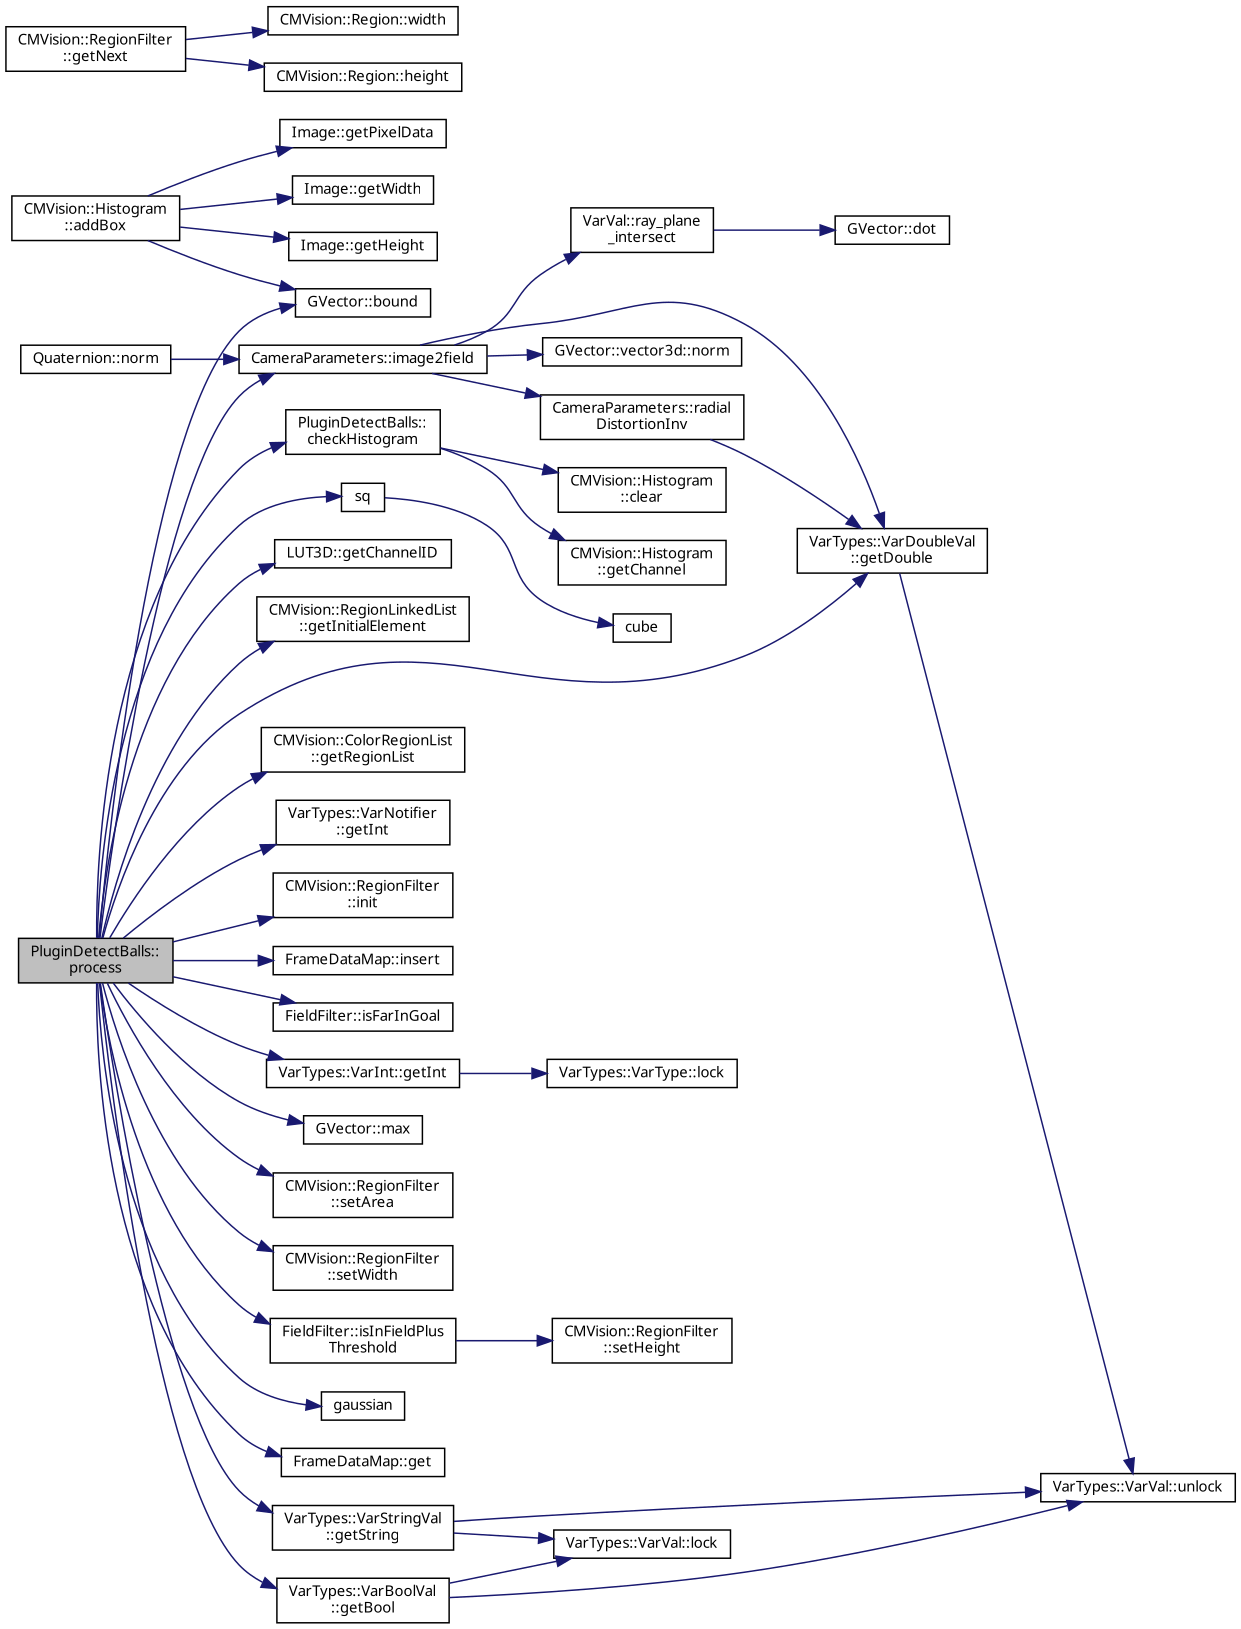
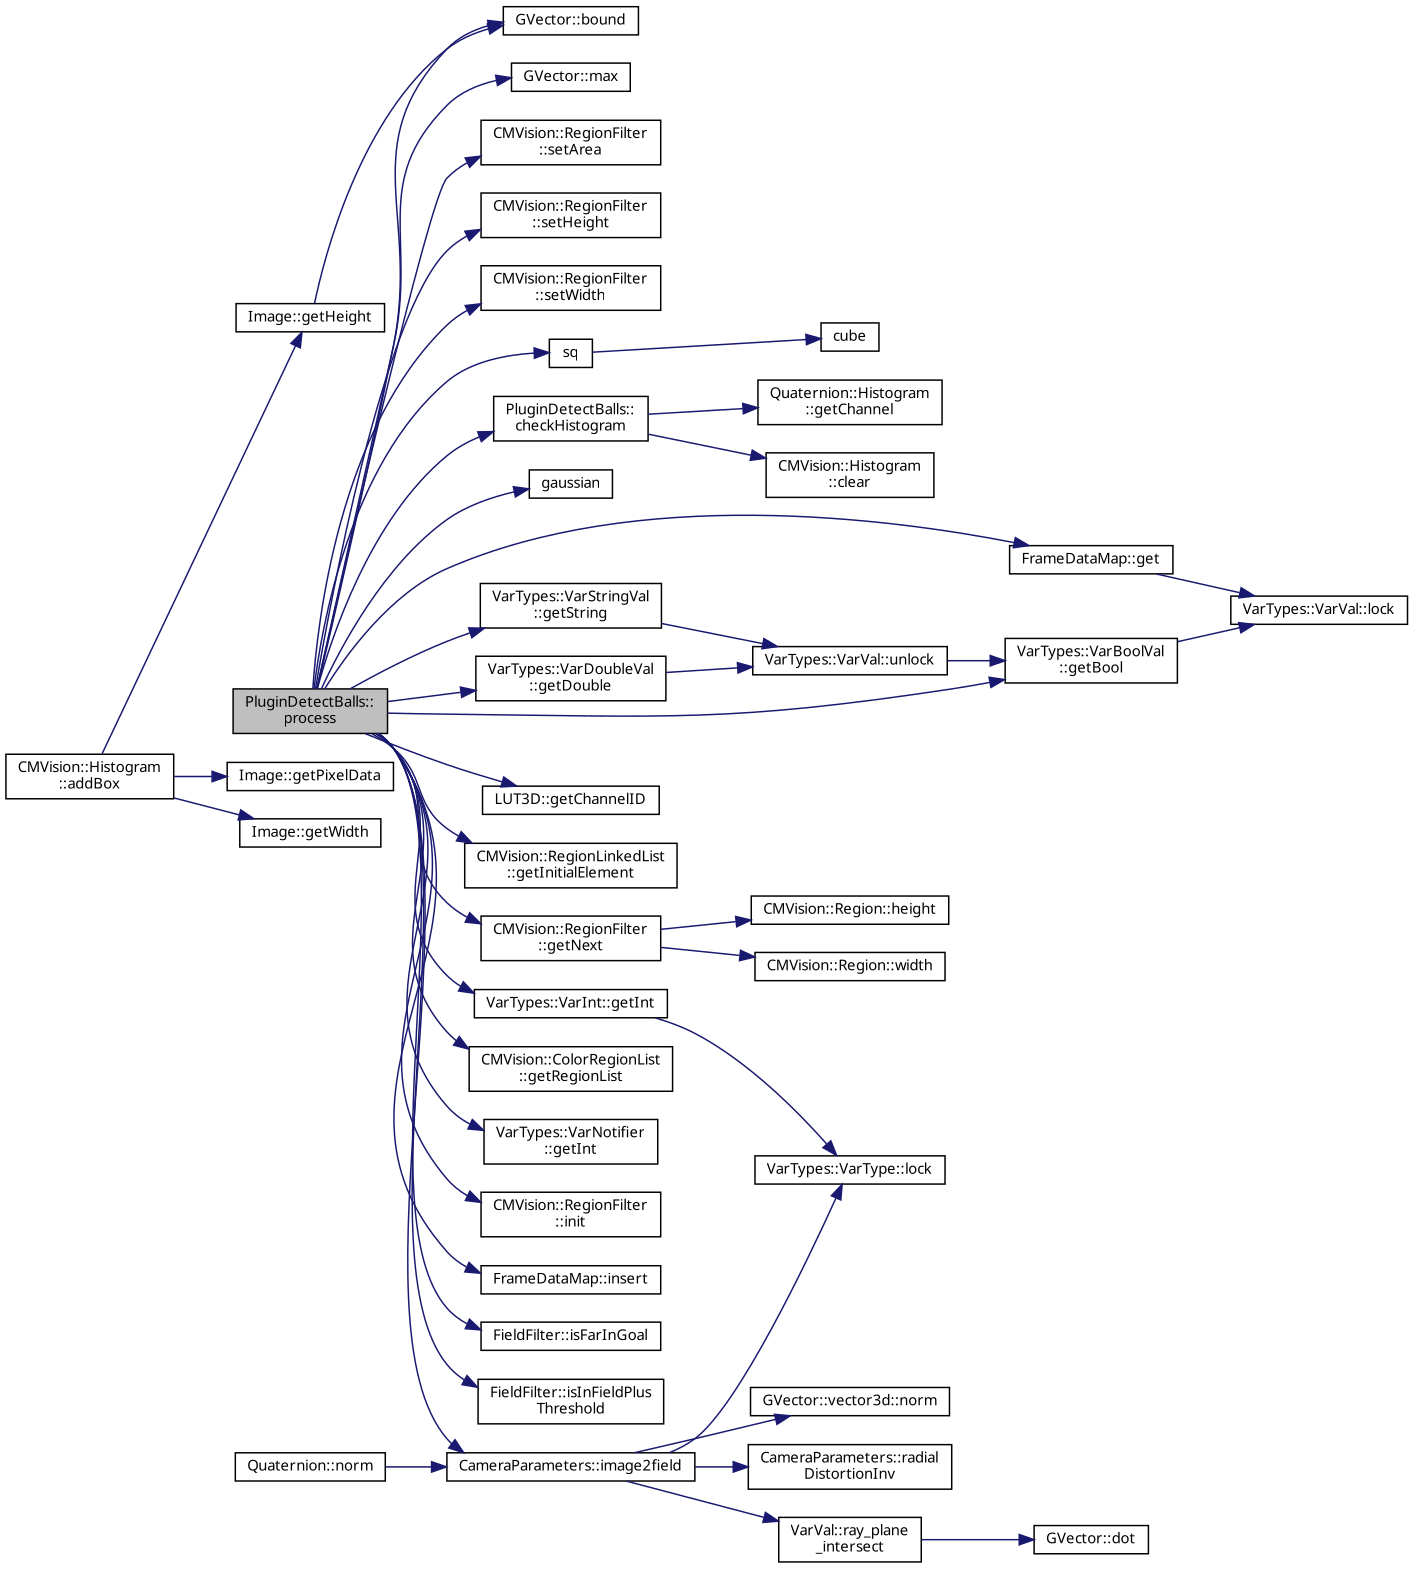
(213, 266) -> (371, 145)
(700, 307) -> (767, 1337)
(782, 475) -> none
(642, 563) -> (850, 402)
none -> (419, 827)
(497, 1341) -> (365, 451)
(496, 1536) -> (1198, 583)
(761, 1570) -> (969, 661)
